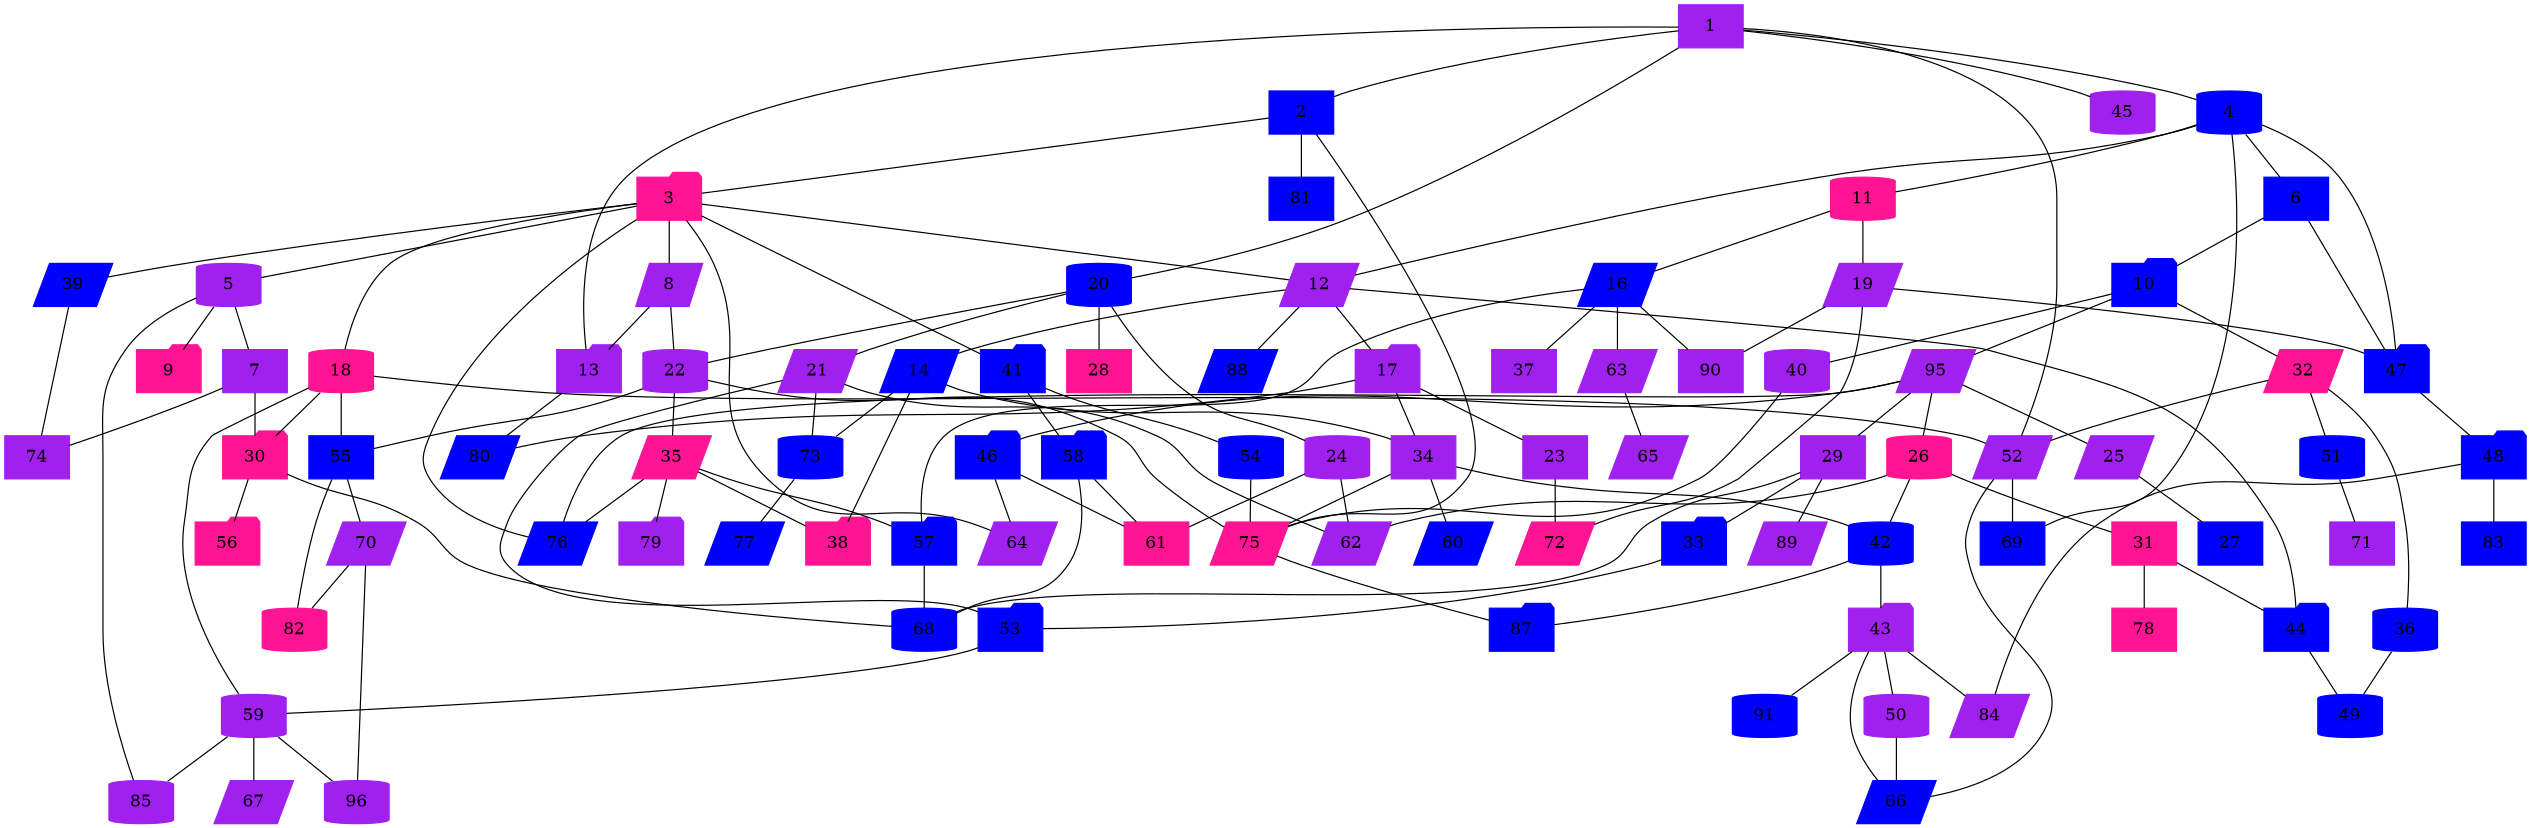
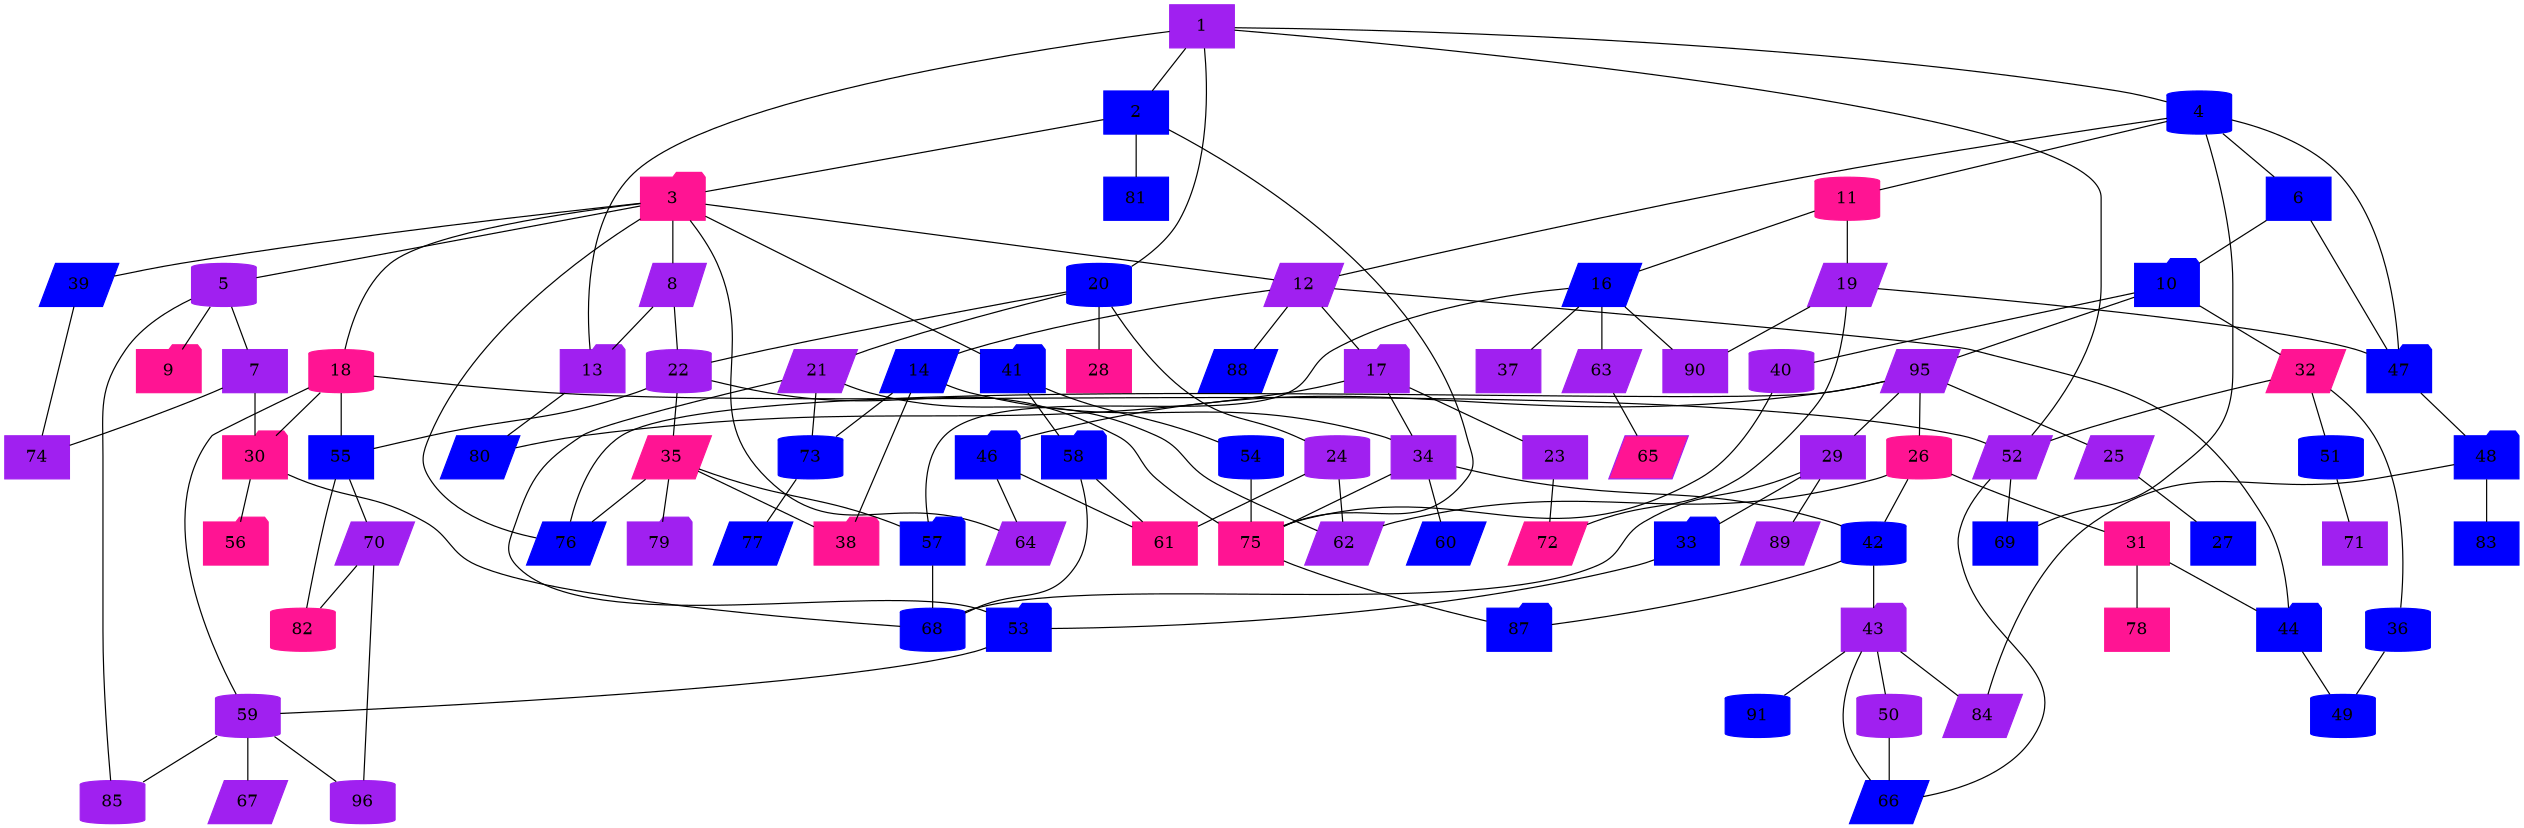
(2123, 113) -> none
(1649, 457) -> (1649, 457)
(1250, 544) -> (1251, 544)
